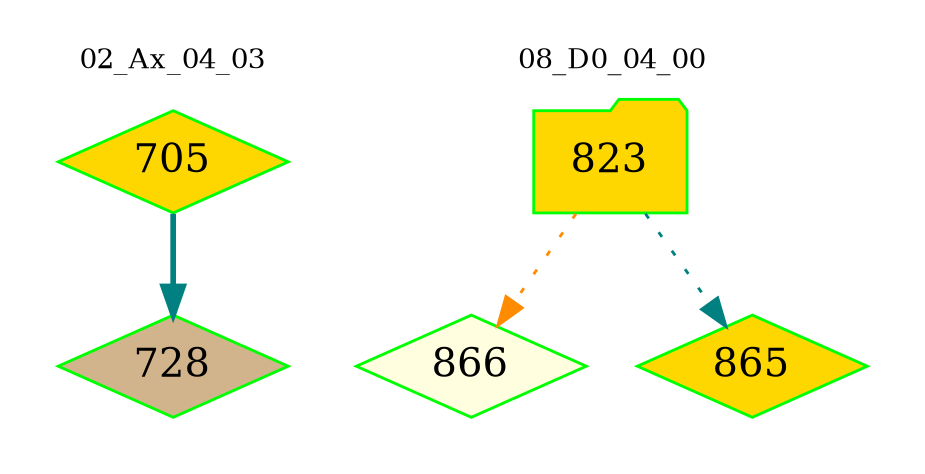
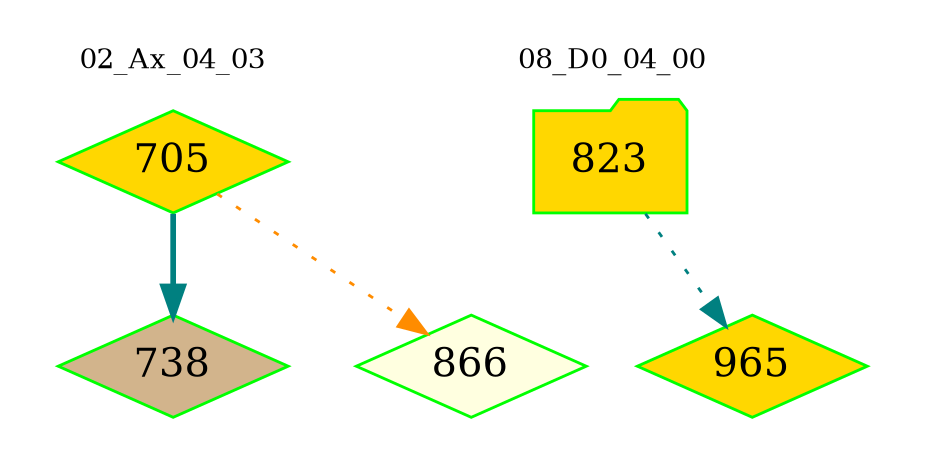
(545, 258) -> (292, 244)
(173, 366) -> (173, 366)
(752, 366) -> (752, 366)
